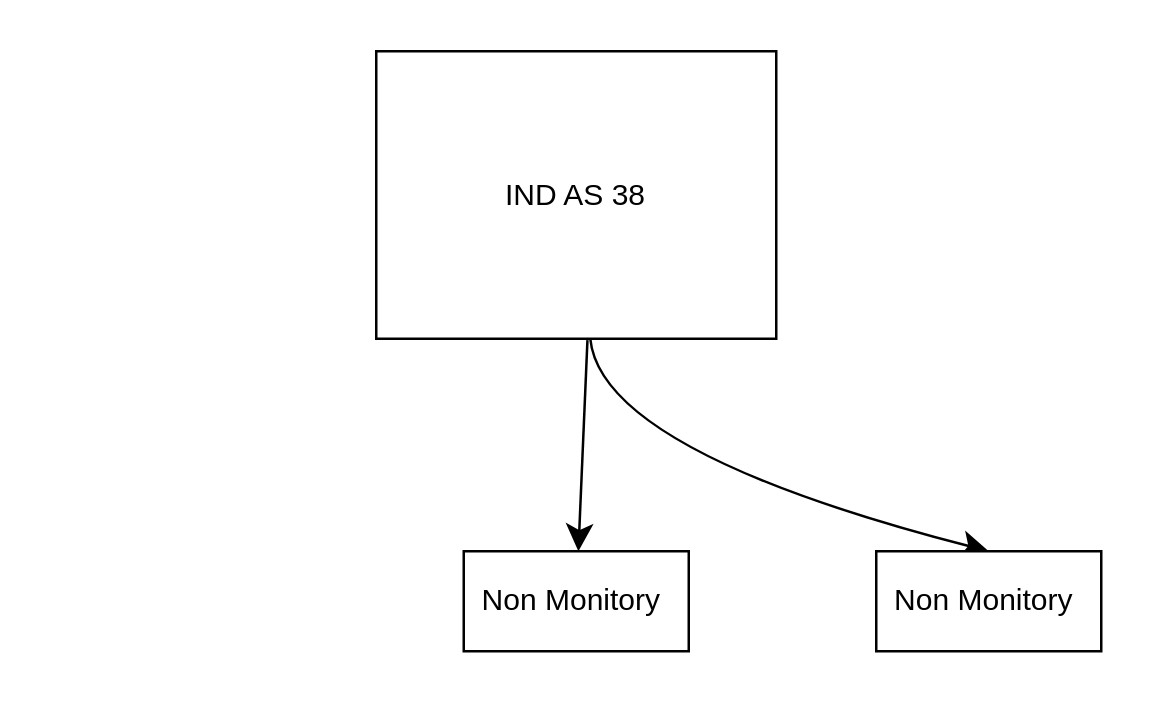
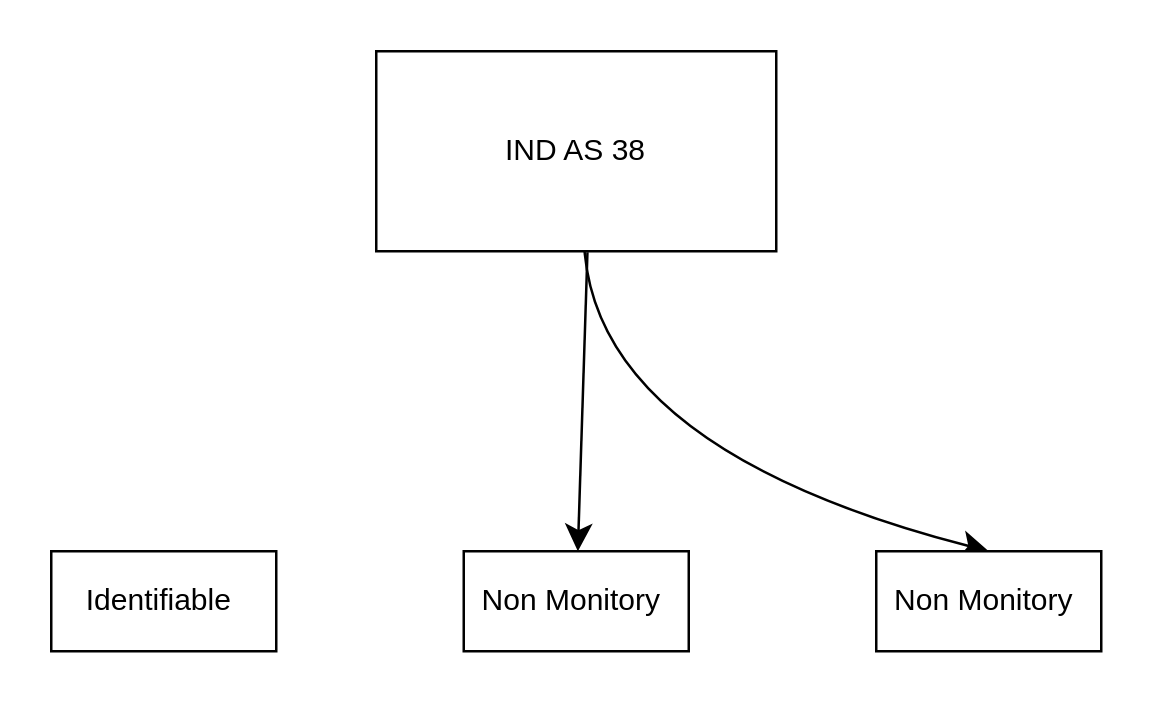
(576, 195) -> (576, 151)
none -> (164, 601)
